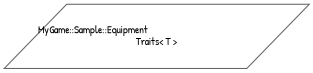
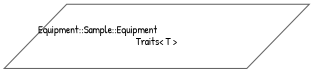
(157, 36) -> (157, 36)
